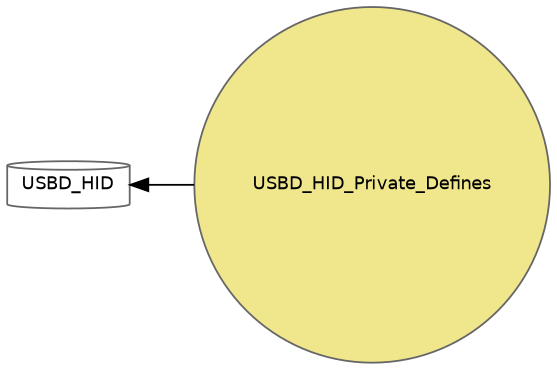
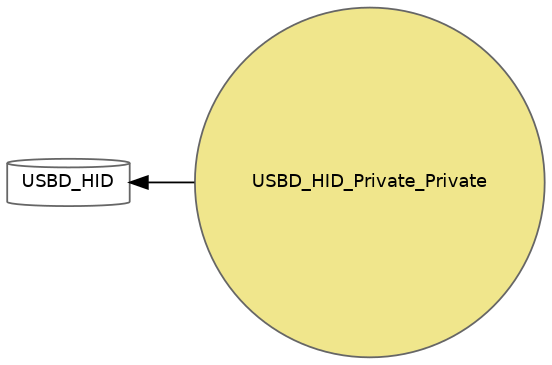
(372, 185) -> (370, 182)
